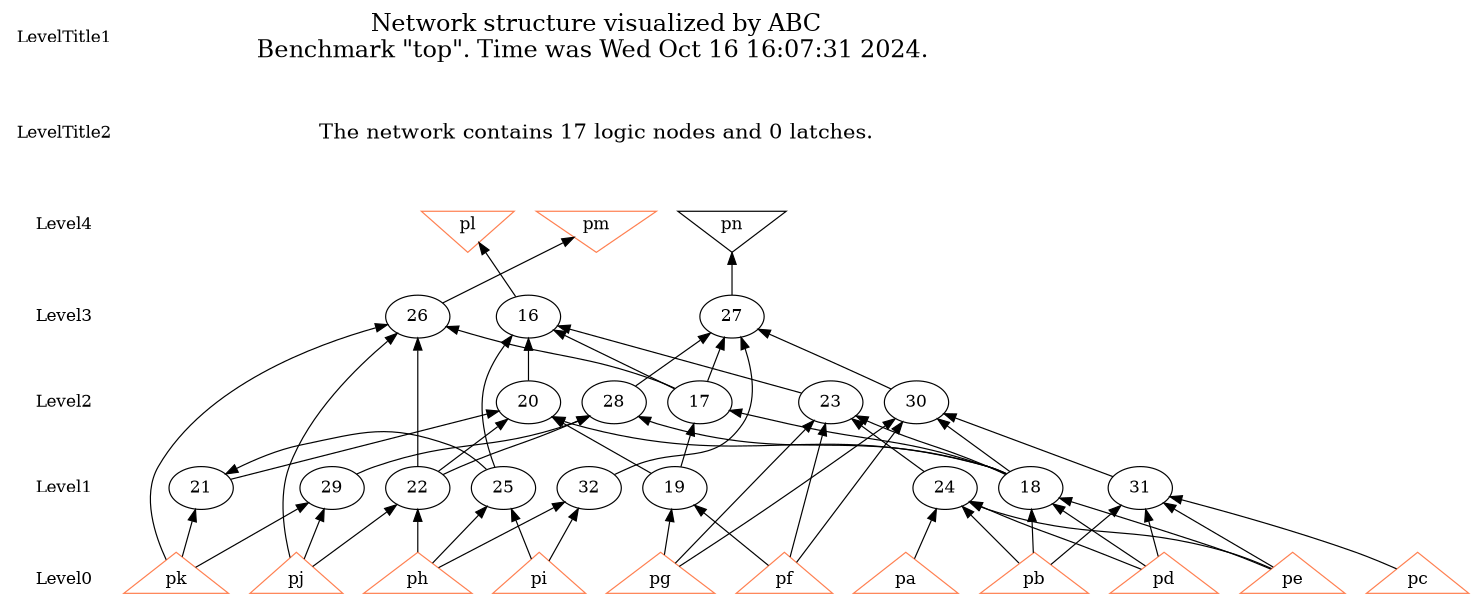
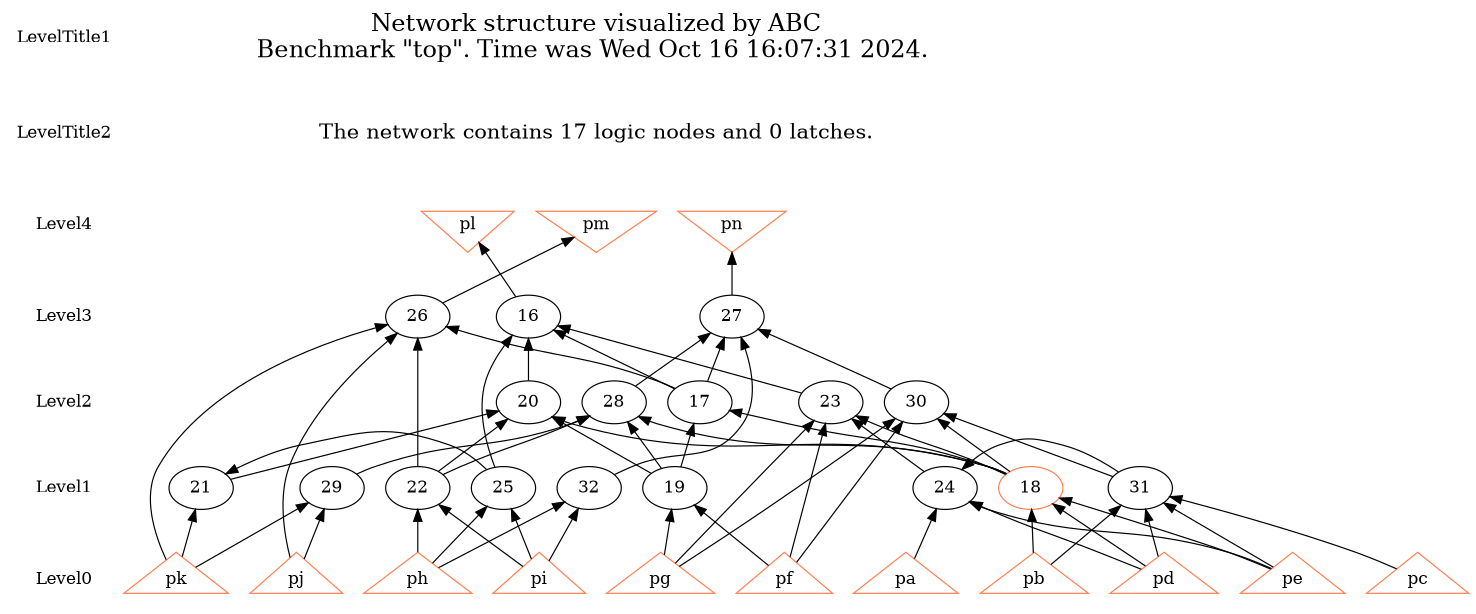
(732, 225) -> (732, 225)
none -> (648, 450)
(1031, 488) -> (1031, 488)
(350, 539) -> (482, 537)
(995, 539) -> (1046, 441)
